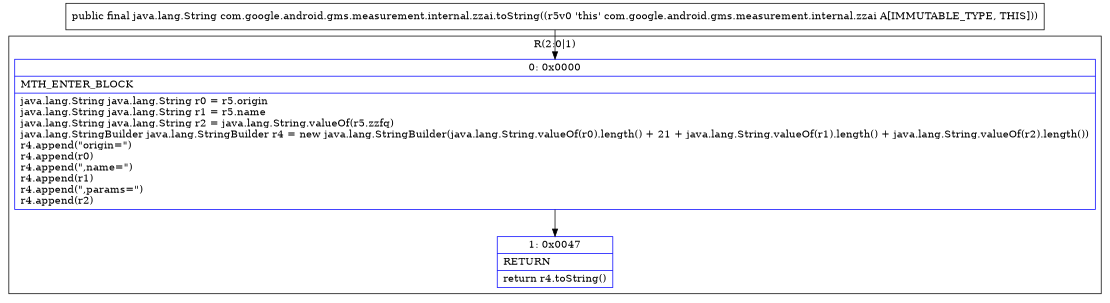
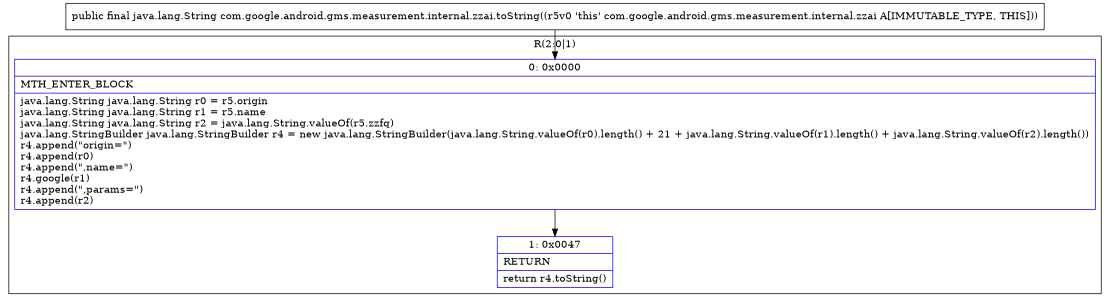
(57, 179) -> (55, 179)
